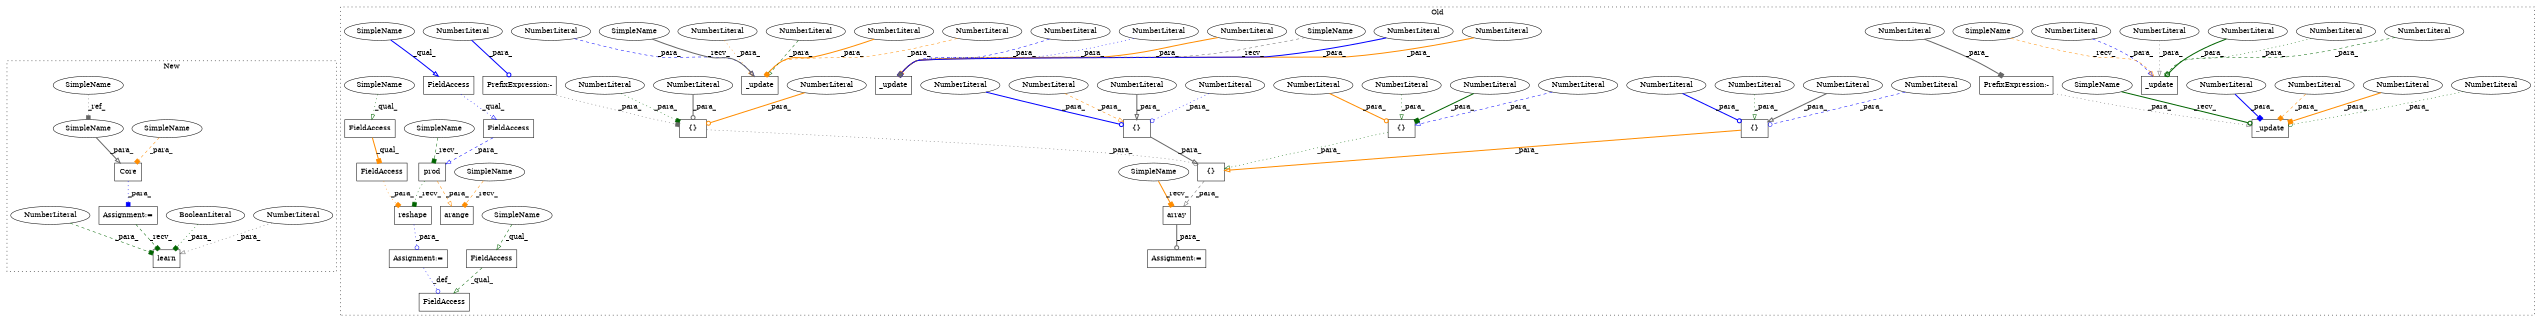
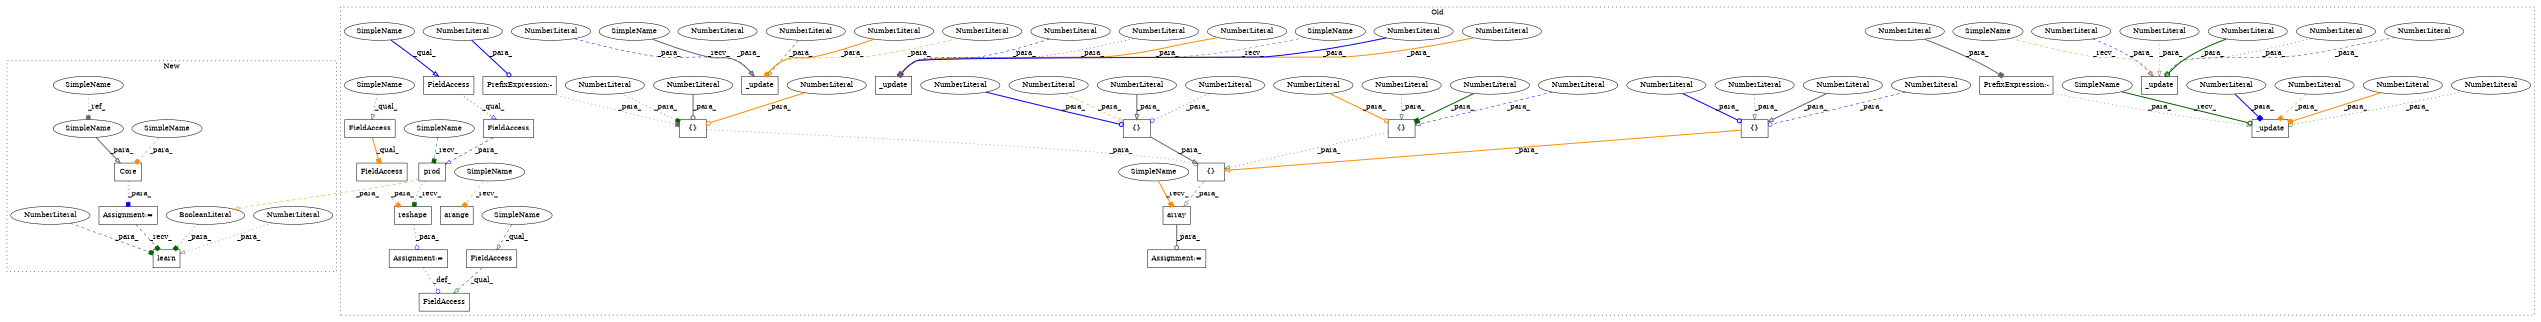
(443, 192) -> (329, 195)
